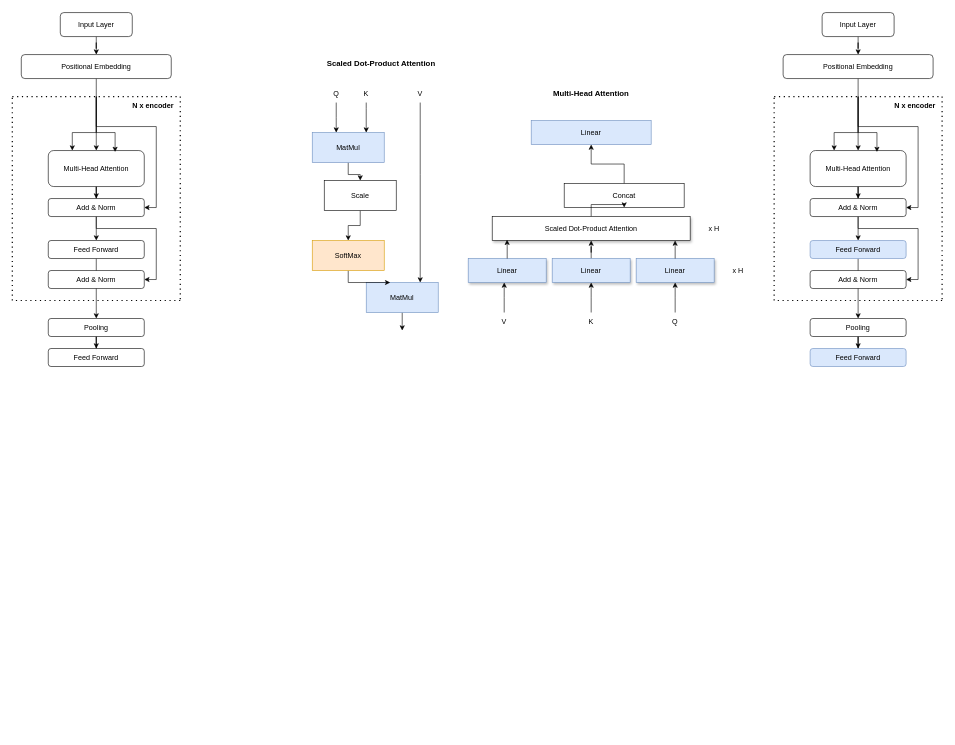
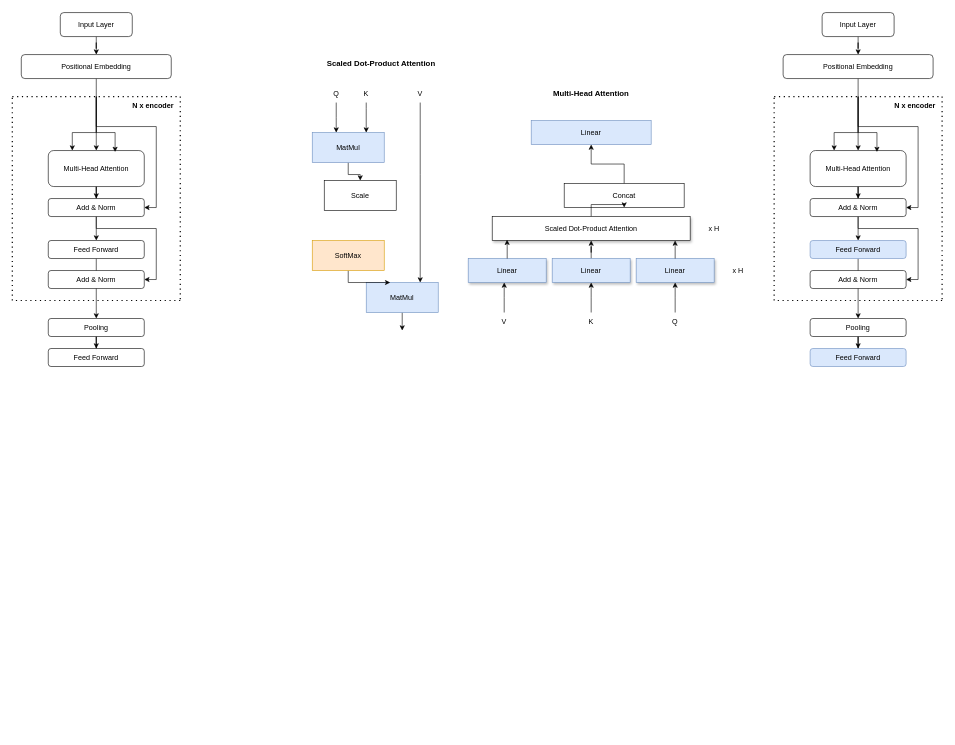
(350, 225) -> none
